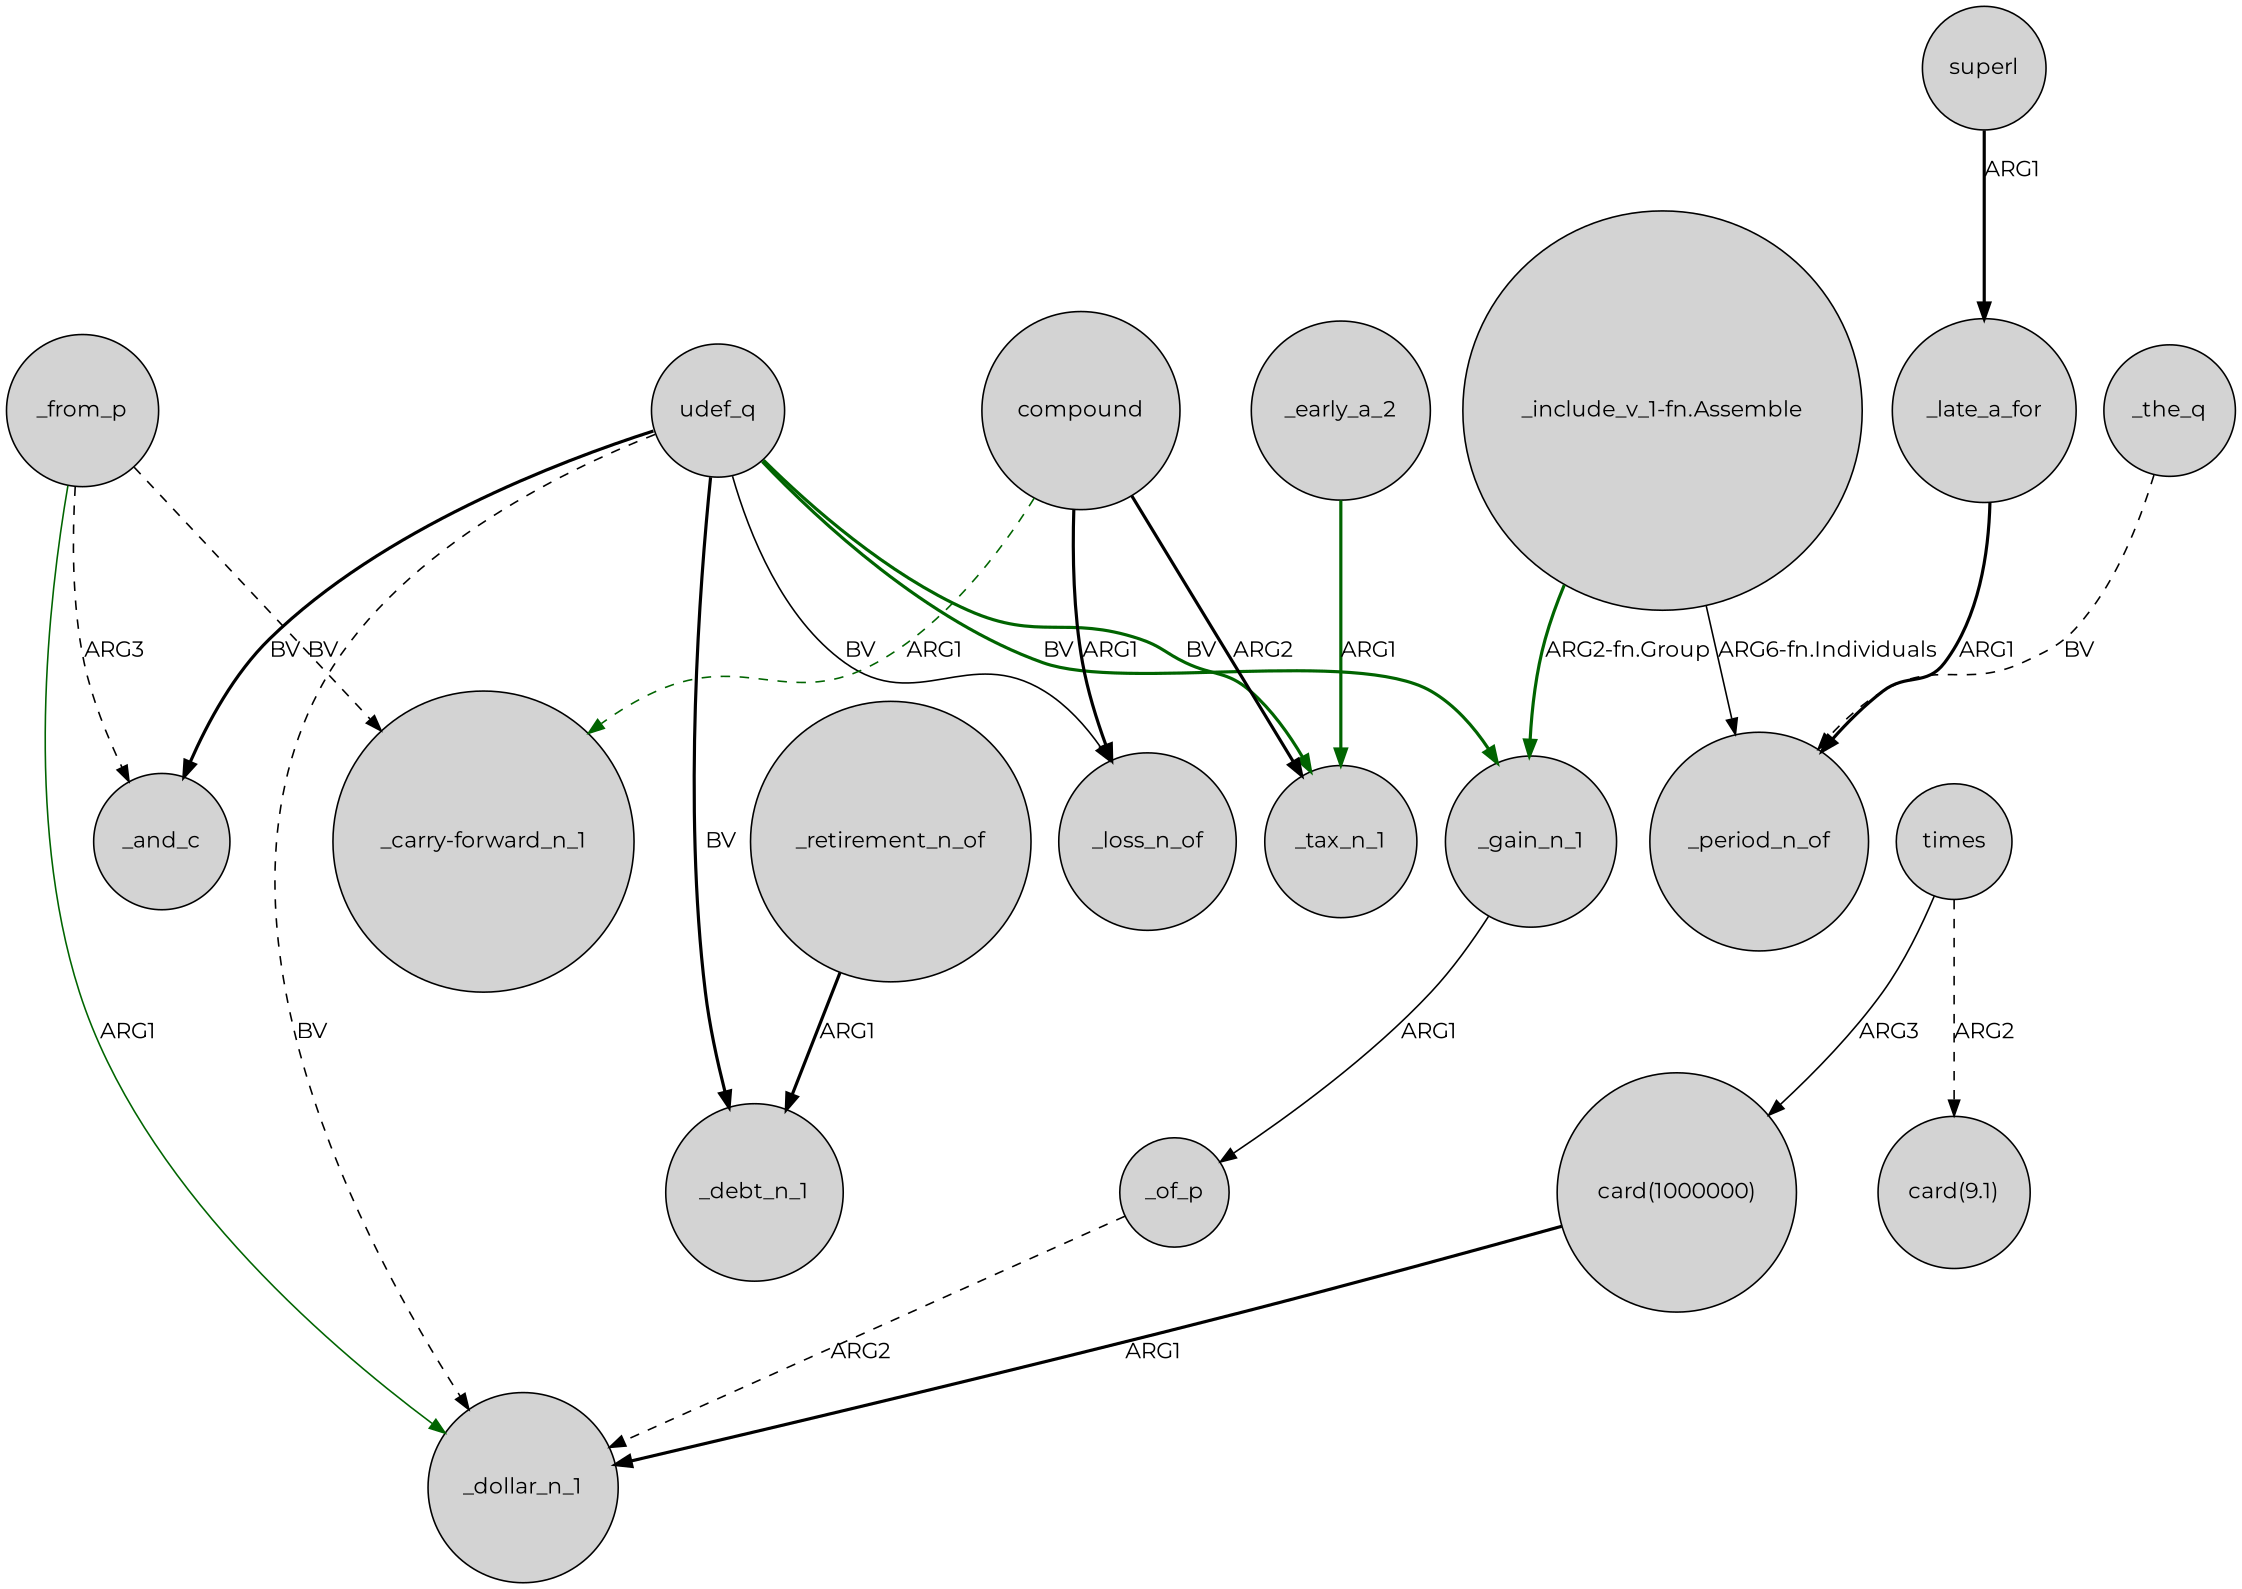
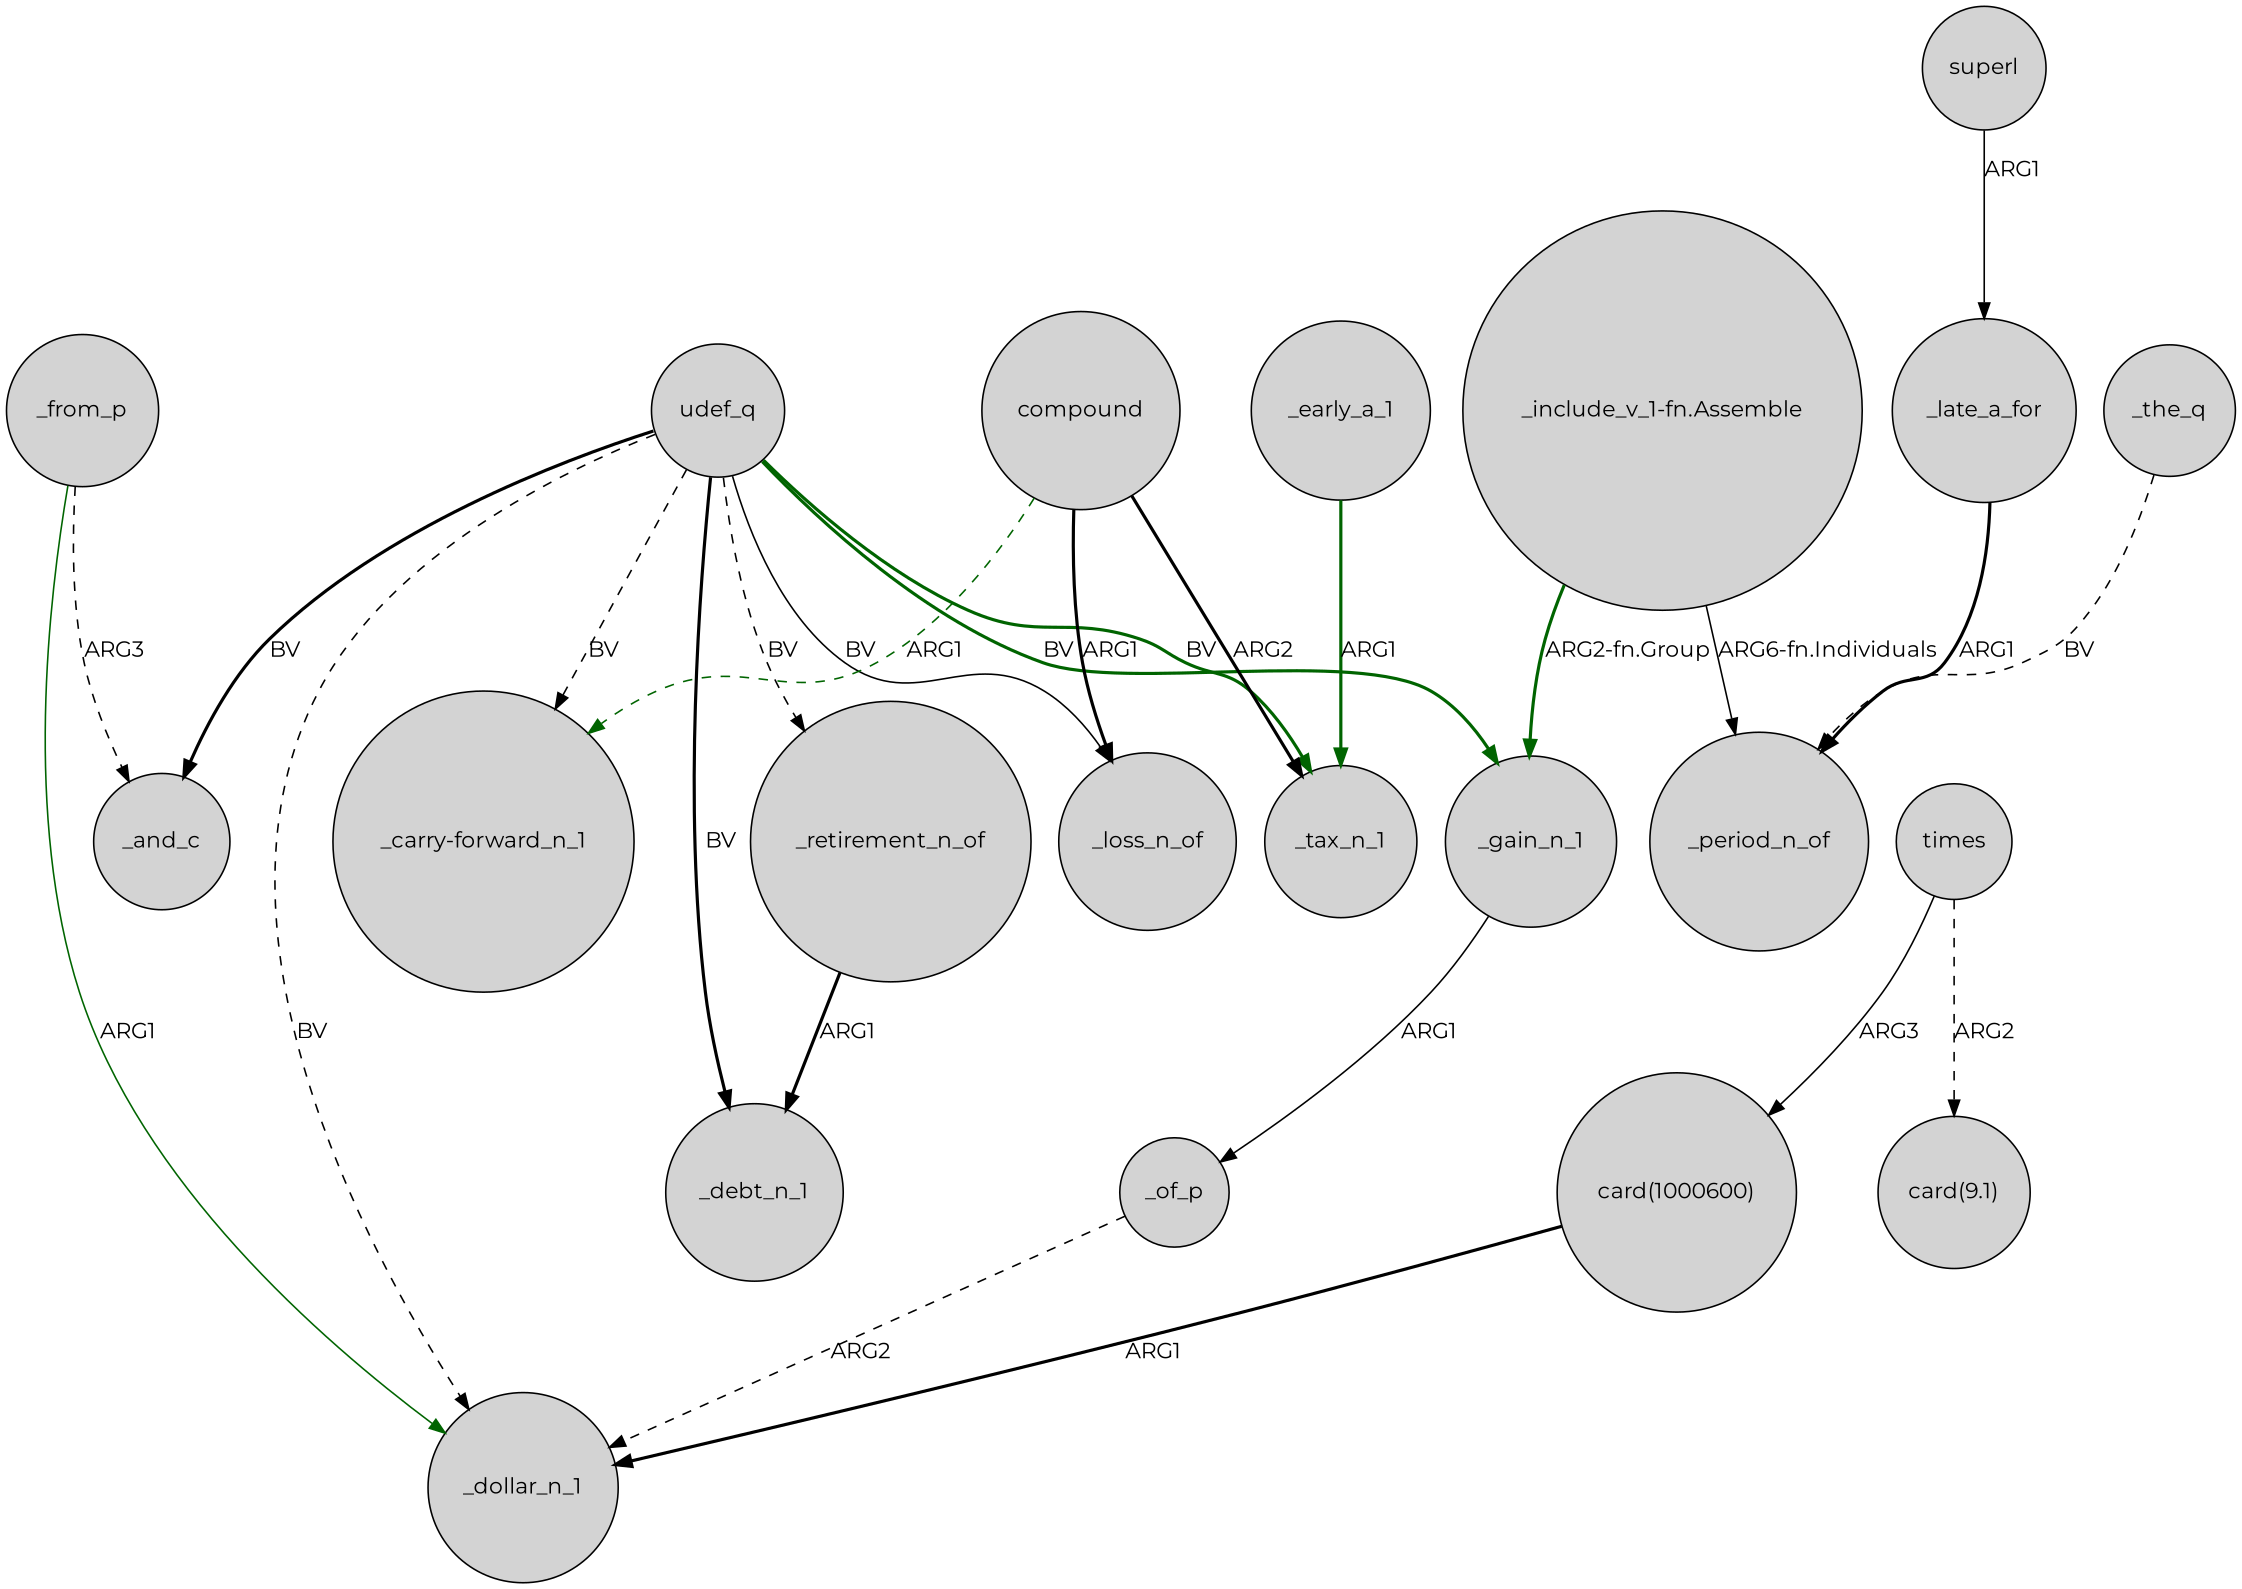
(1984, 216) -> (1984, 216)
(1341, 411) -> (1341, 411)
(252, 593) -> (625, 582)
none -> (747, 602)
(1677, 1192) -> (1677, 1192)
